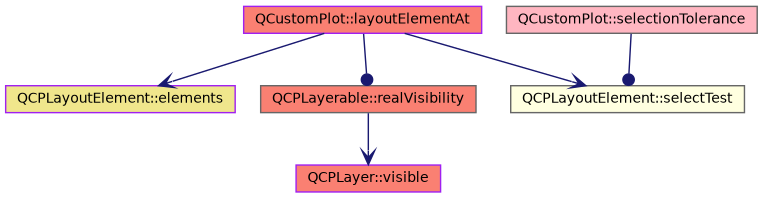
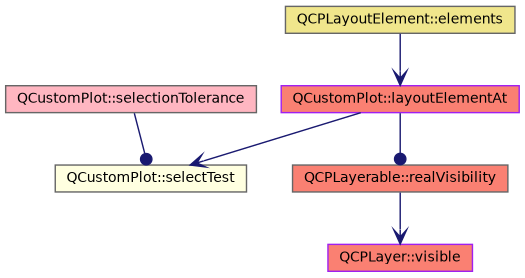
(248, 57) -> (400, 52)
(120, 99) -> (400, 20)
(628, 99) -> (151, 178)
